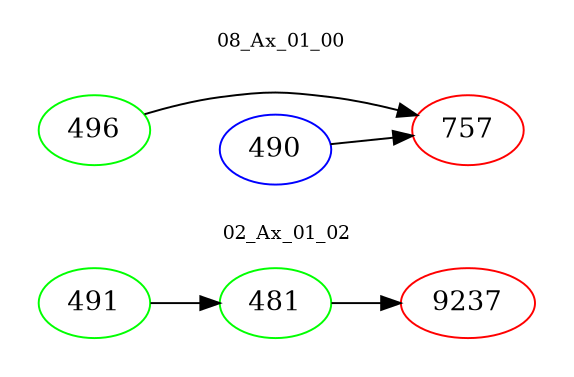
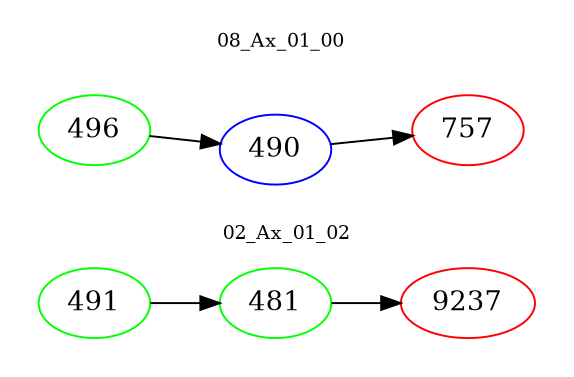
(271, 93) -> (175, 139)
